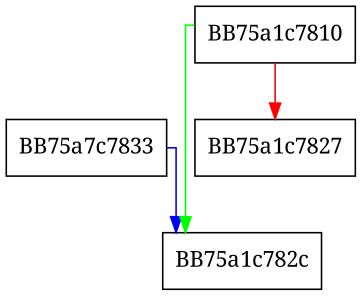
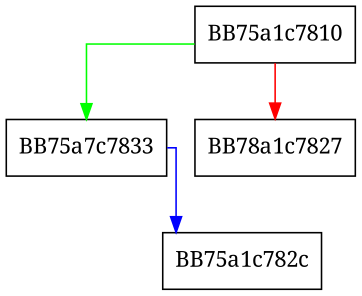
(186, 117) -> (111, 44)
(275, 148) -> (275, 148)
